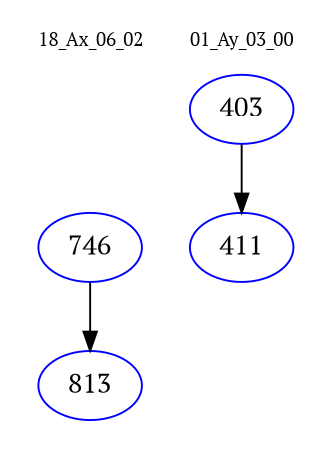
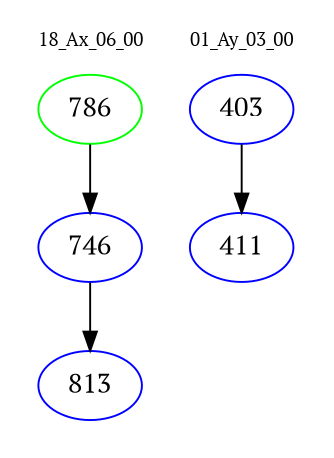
(91, 41) -> (91, 41)
none -> (90, 109)
